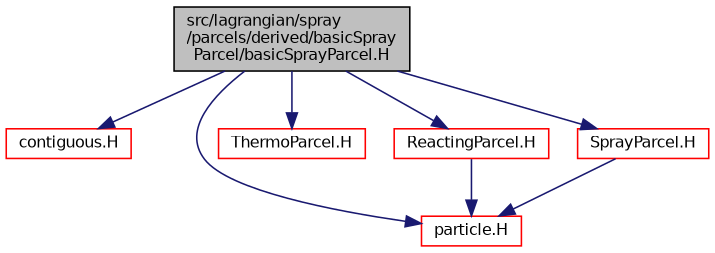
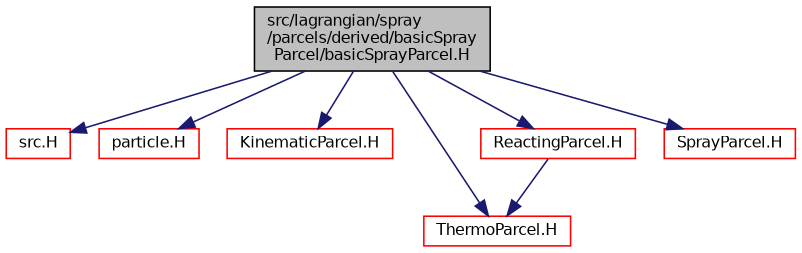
(69, 144) -> (38, 144)
none -> (310, 144)
(471, 179) -> (532, 181)
(564, 184) -> none
